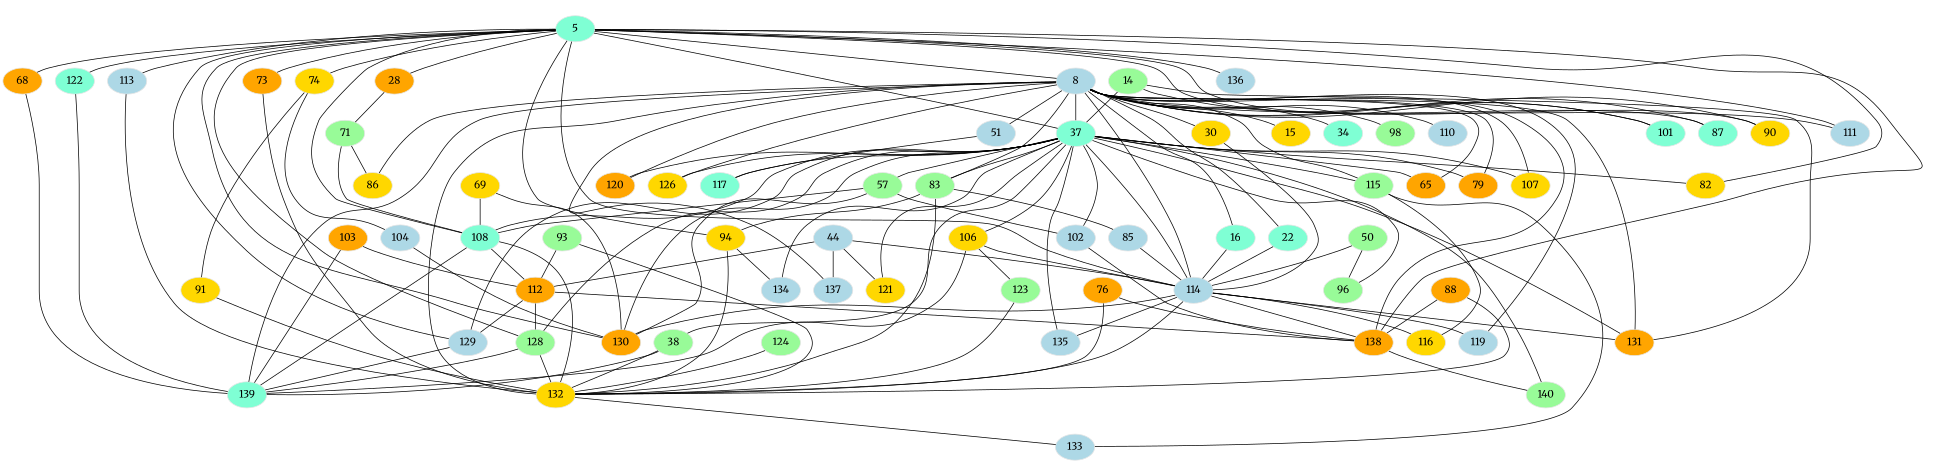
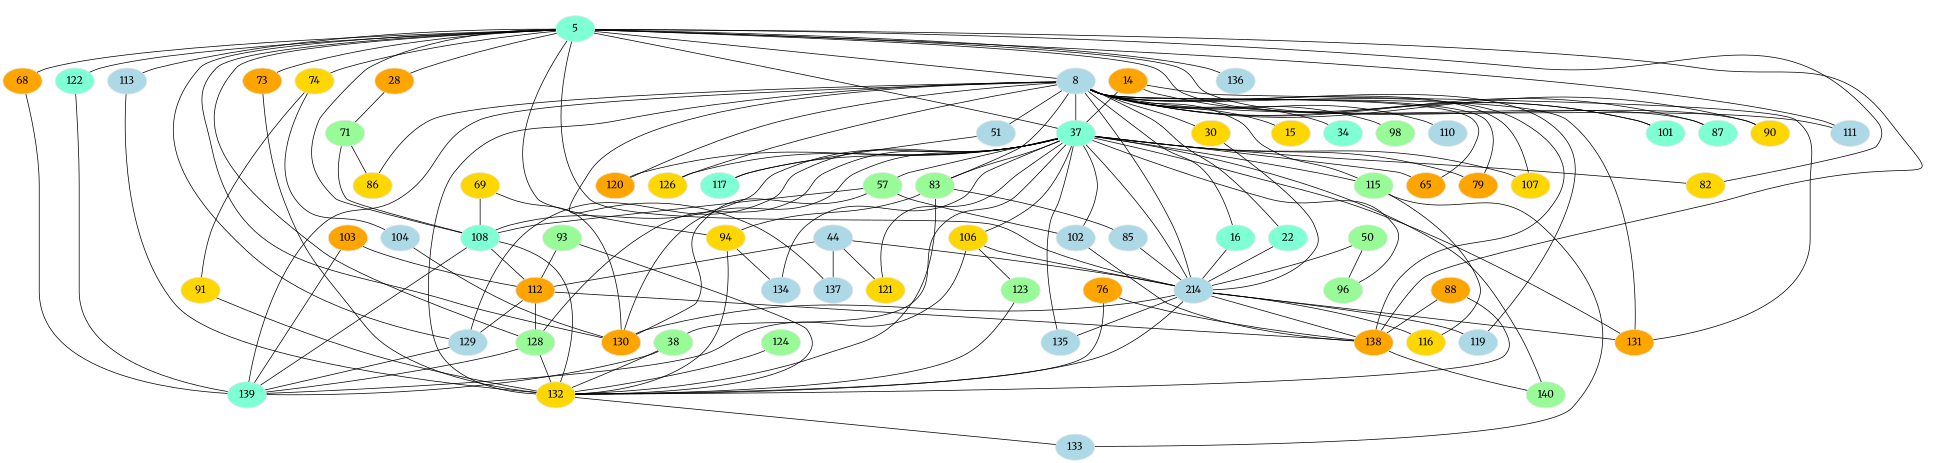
(1128, 81) -> (1128, 81)
(1193, 290) -> (1193, 290)
